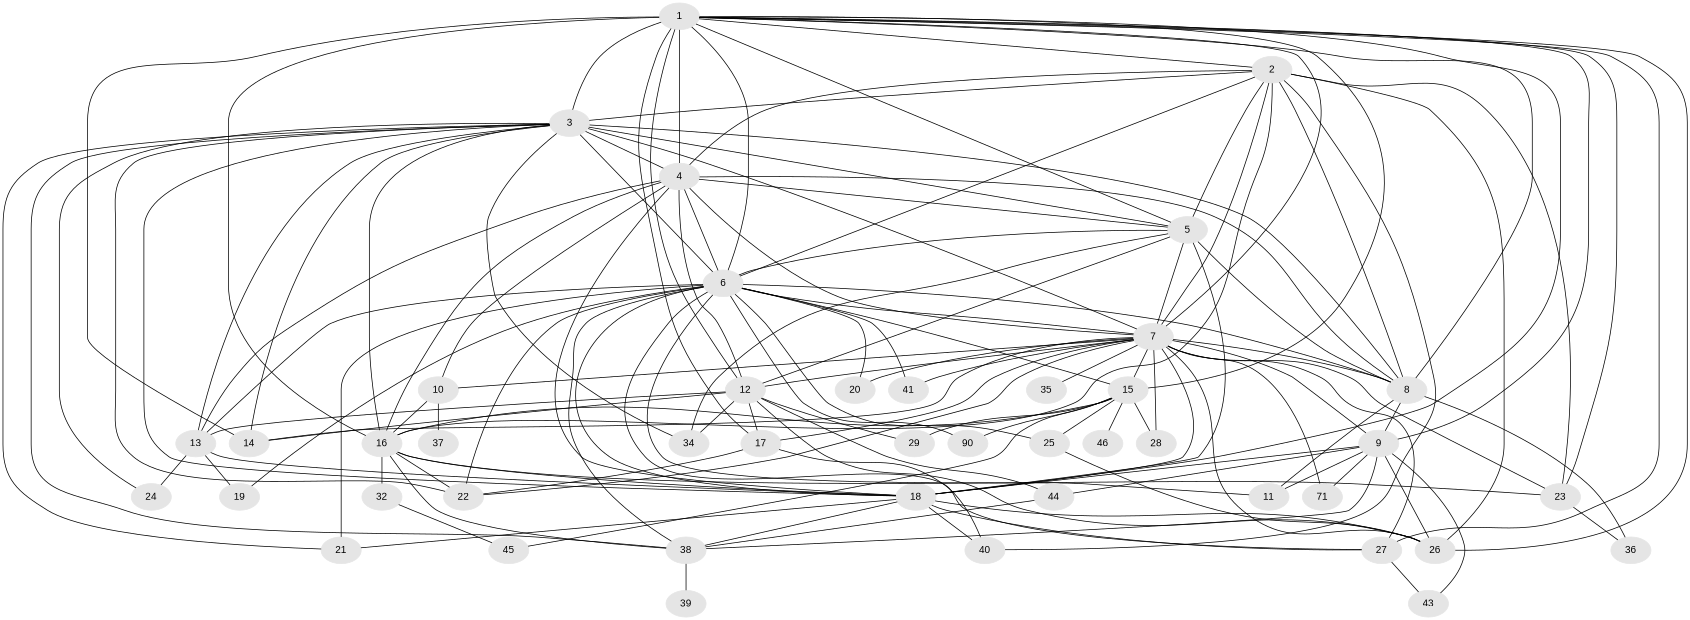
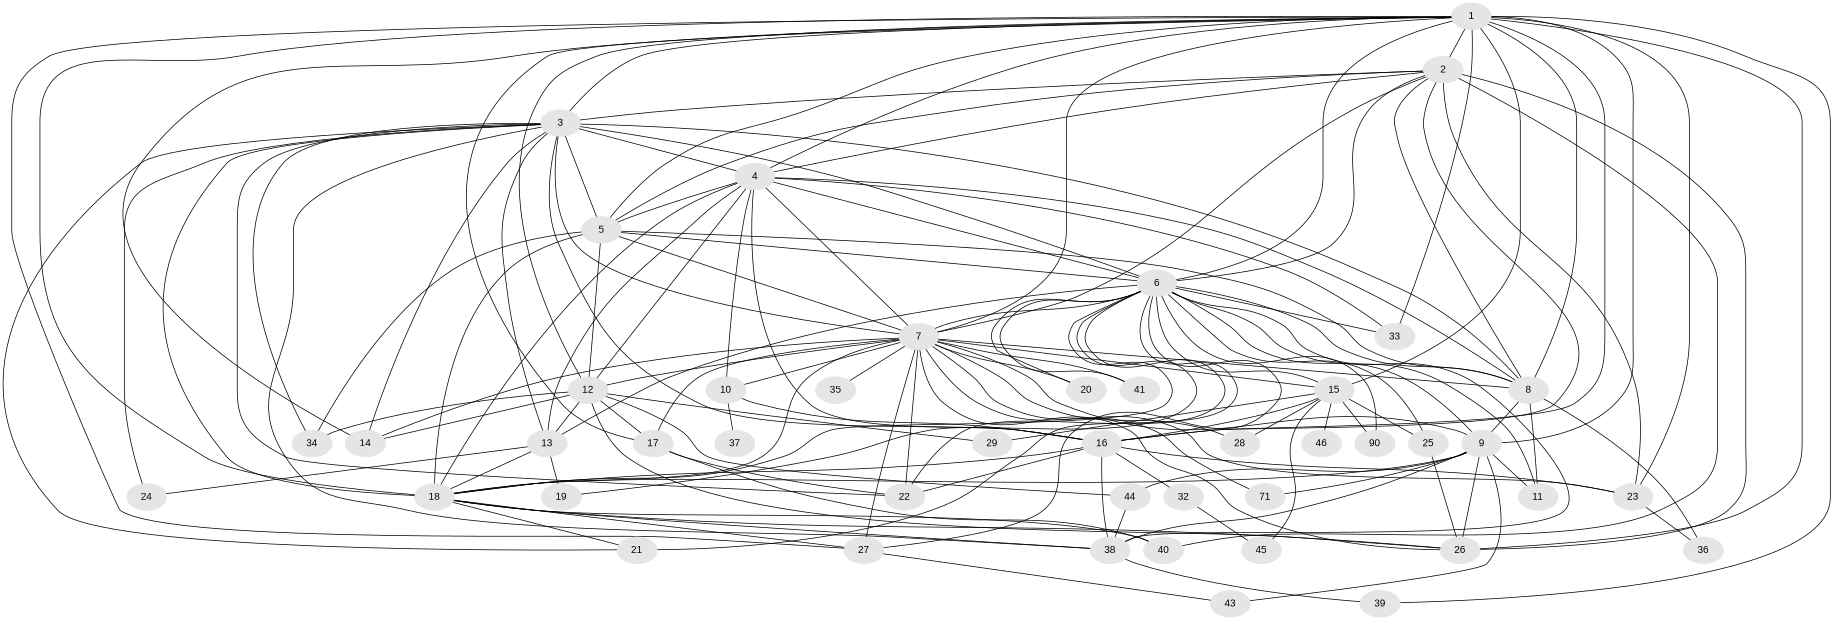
none -> (1395, 337)
none -> (1830, 352)
none -> (1272, 355)
